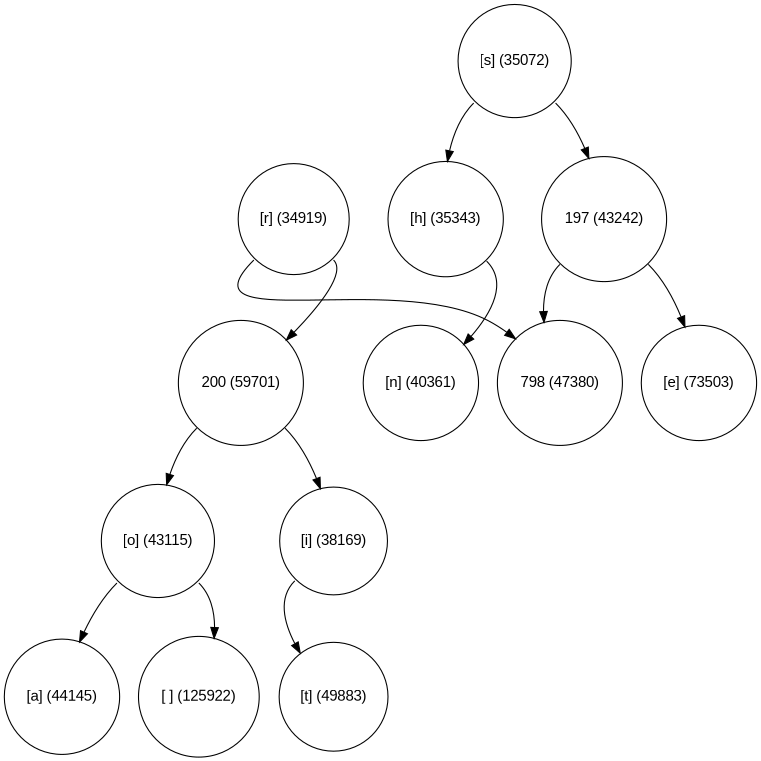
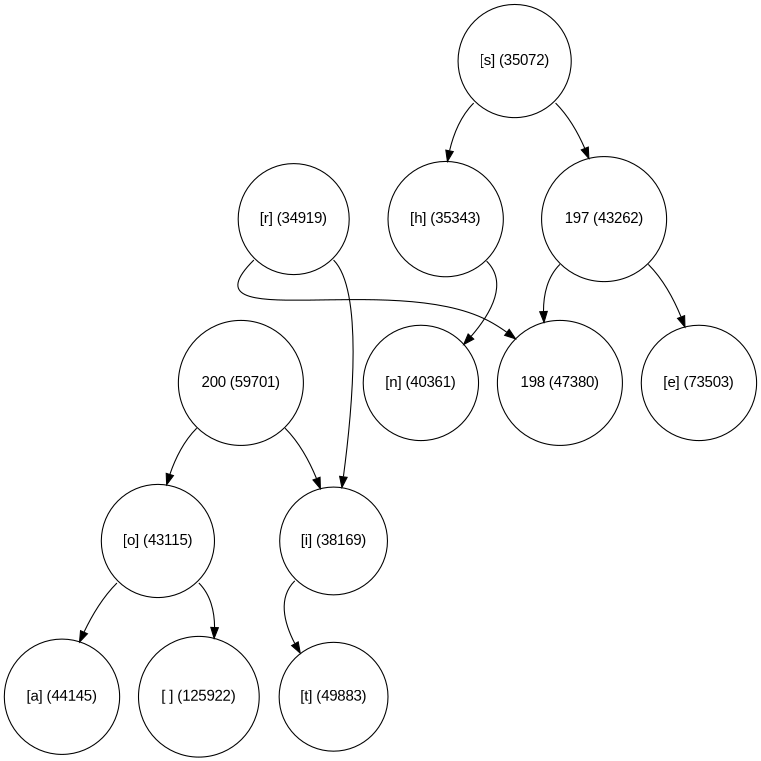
(604, 219) -> (604, 219)
(327, 292) -> (353, 367)
(560, 383) -> (560, 383)
